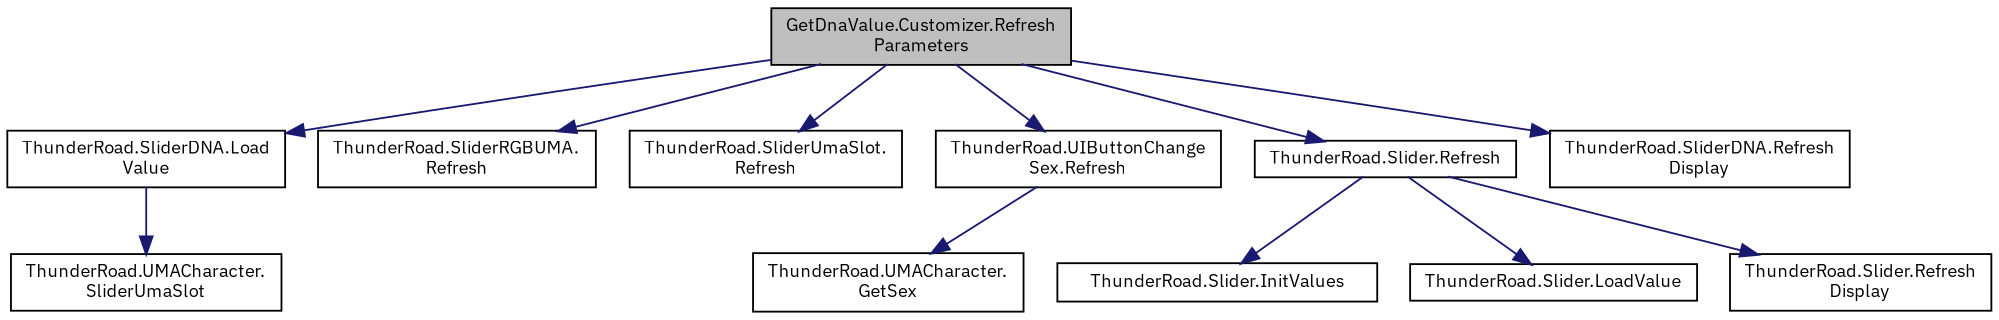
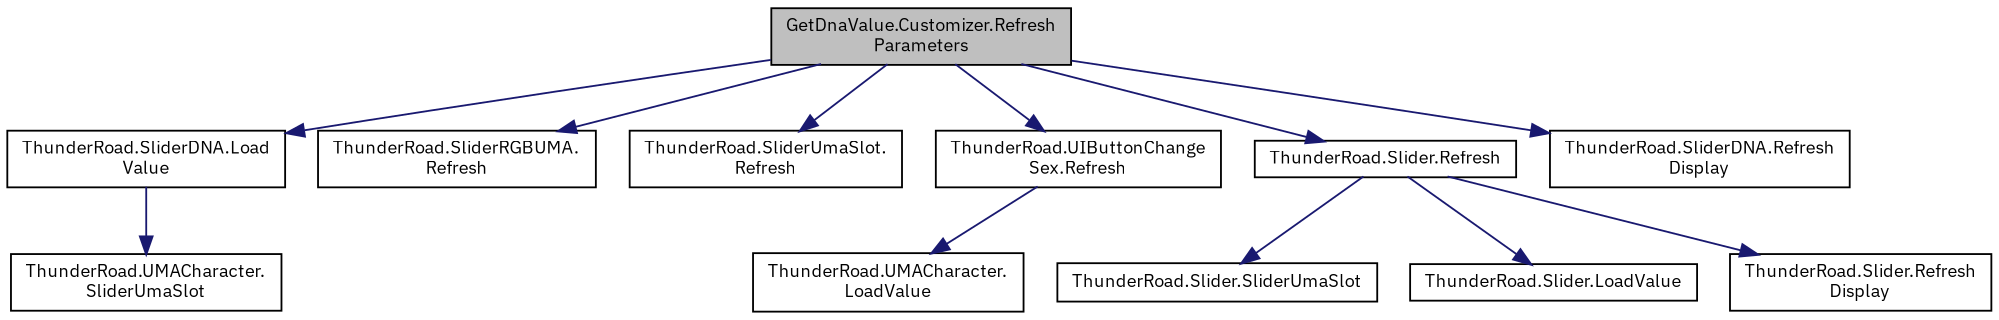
(888, 282) -> (888, 282)
(1217, 282) -> (1217, 282)
